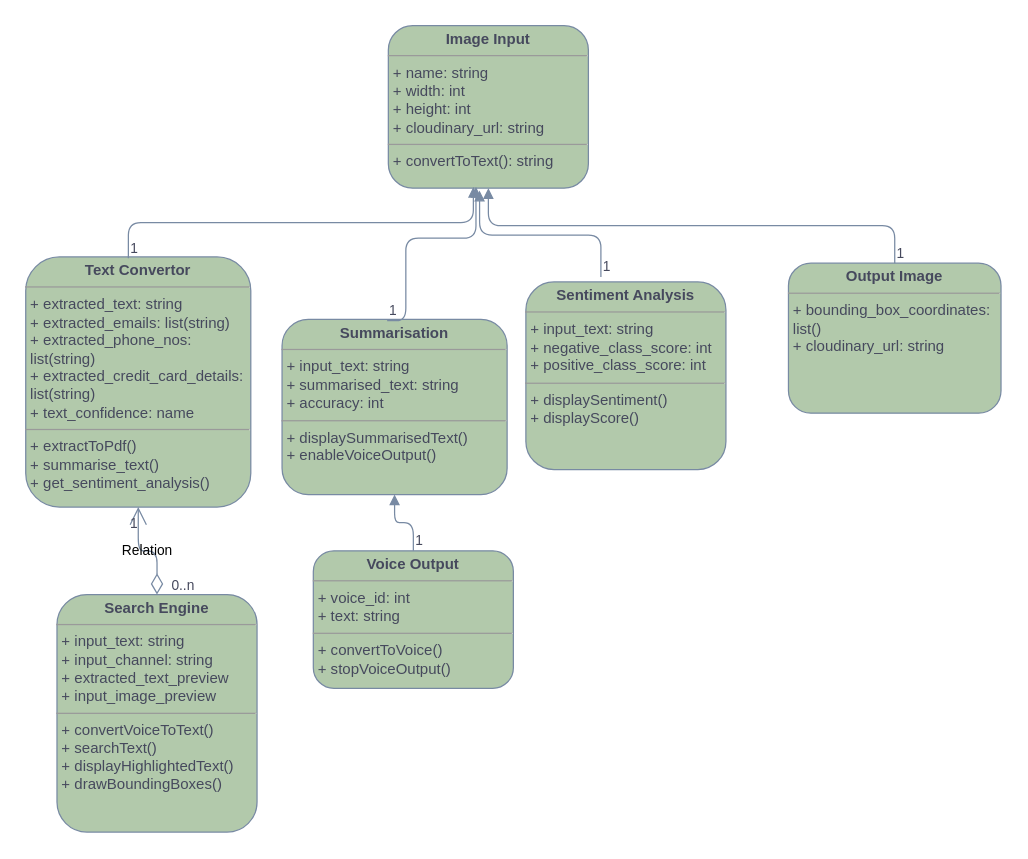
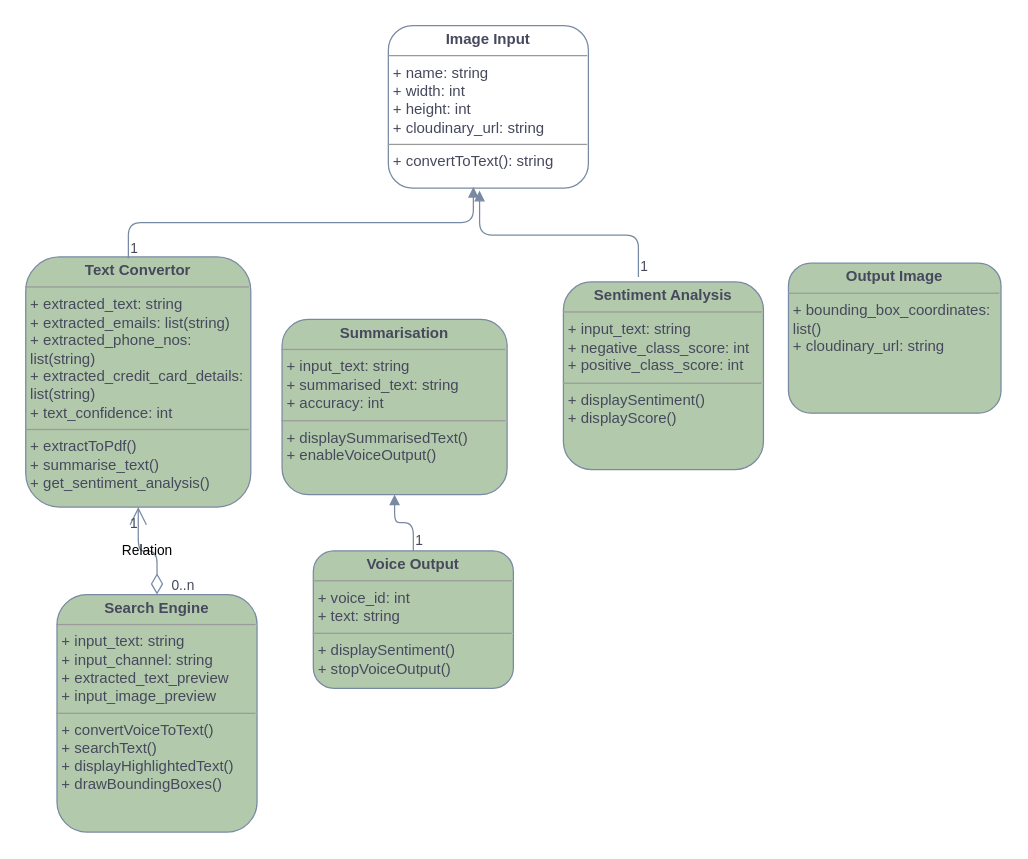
(488, 107) -> (488, 107)
(697, 226) -> none
(419, 238) -> none
(139, 365) -> (139, 365)
(626, 376) -> (663, 376)
(389, 596) -> (389, 596)
